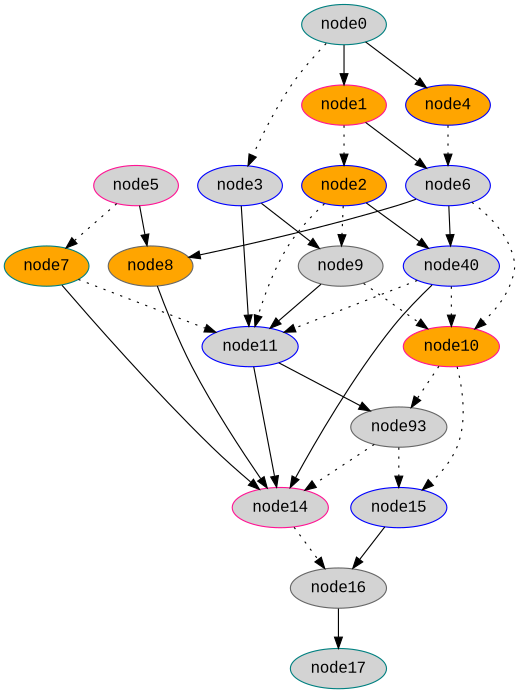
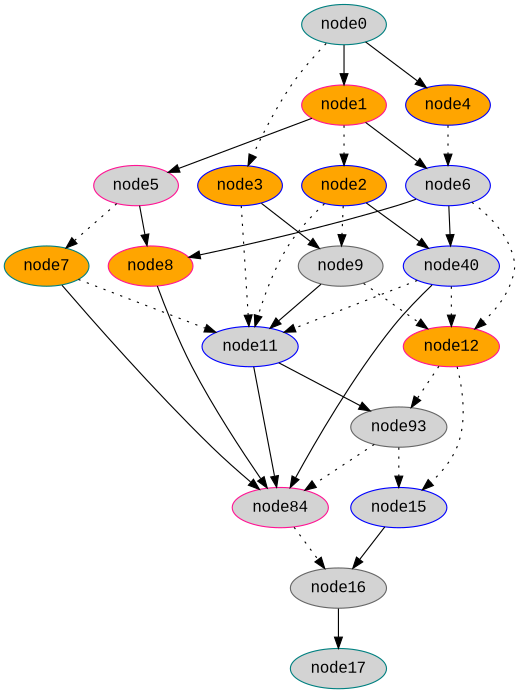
none -> (245, 143)
(240, 186) -> (240, 186)
(245, 260) -> (245, 260)
(151, 266) -> (151, 266)
(451, 347) -> (451, 347)
(280, 508) -> (280, 508)
